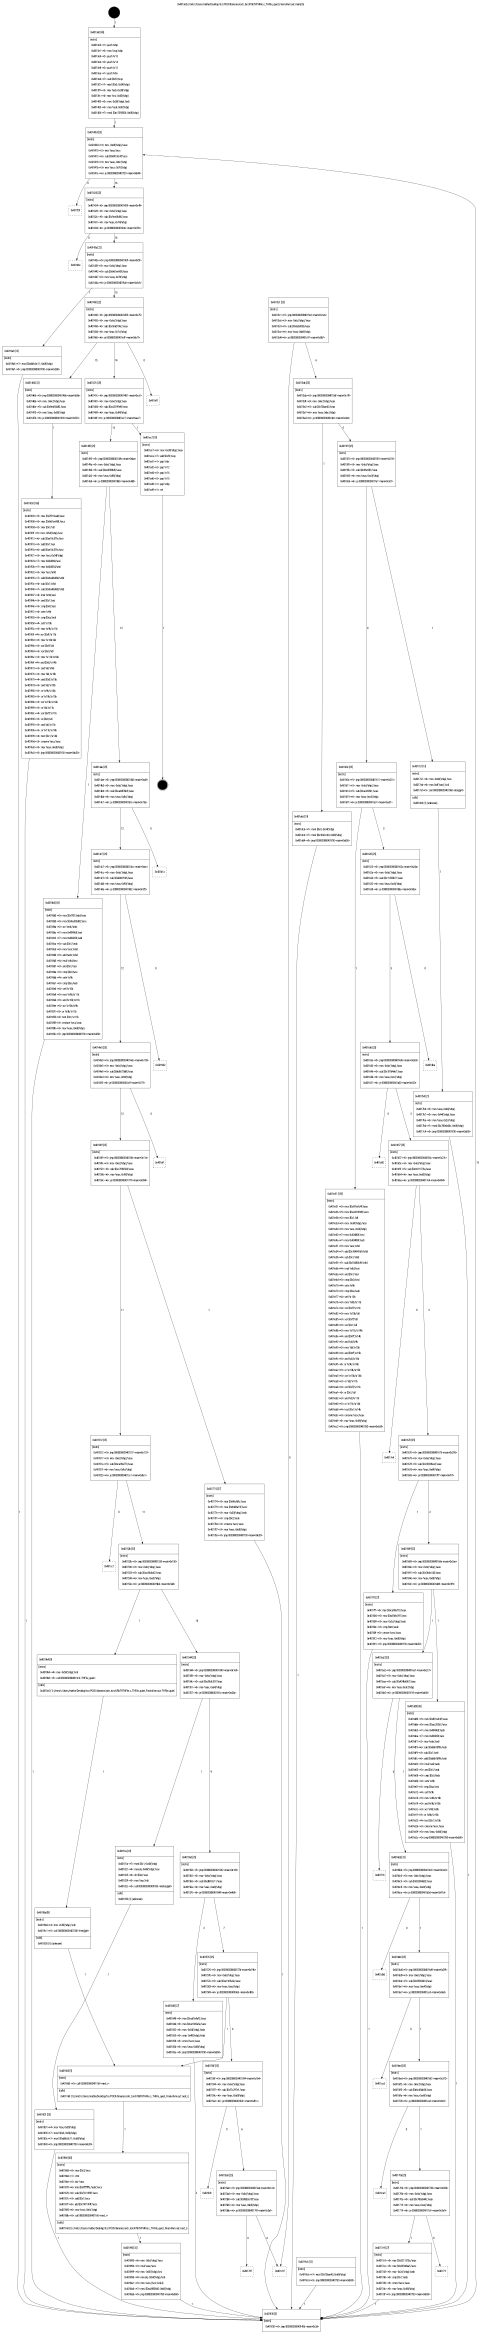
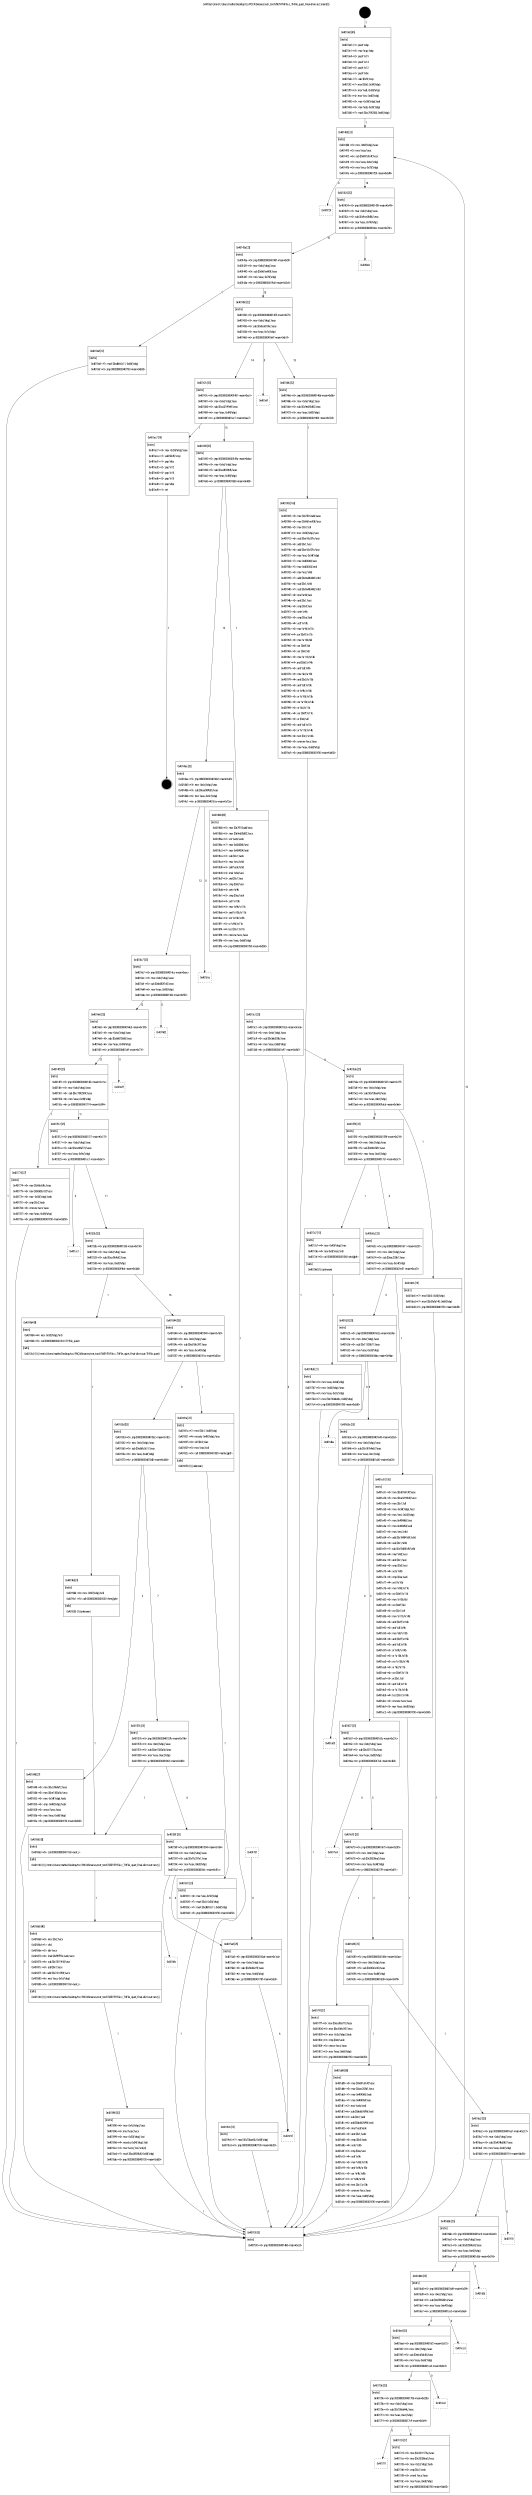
(247, 2240) -> (252, 1898)
(352, 2313) -> none
